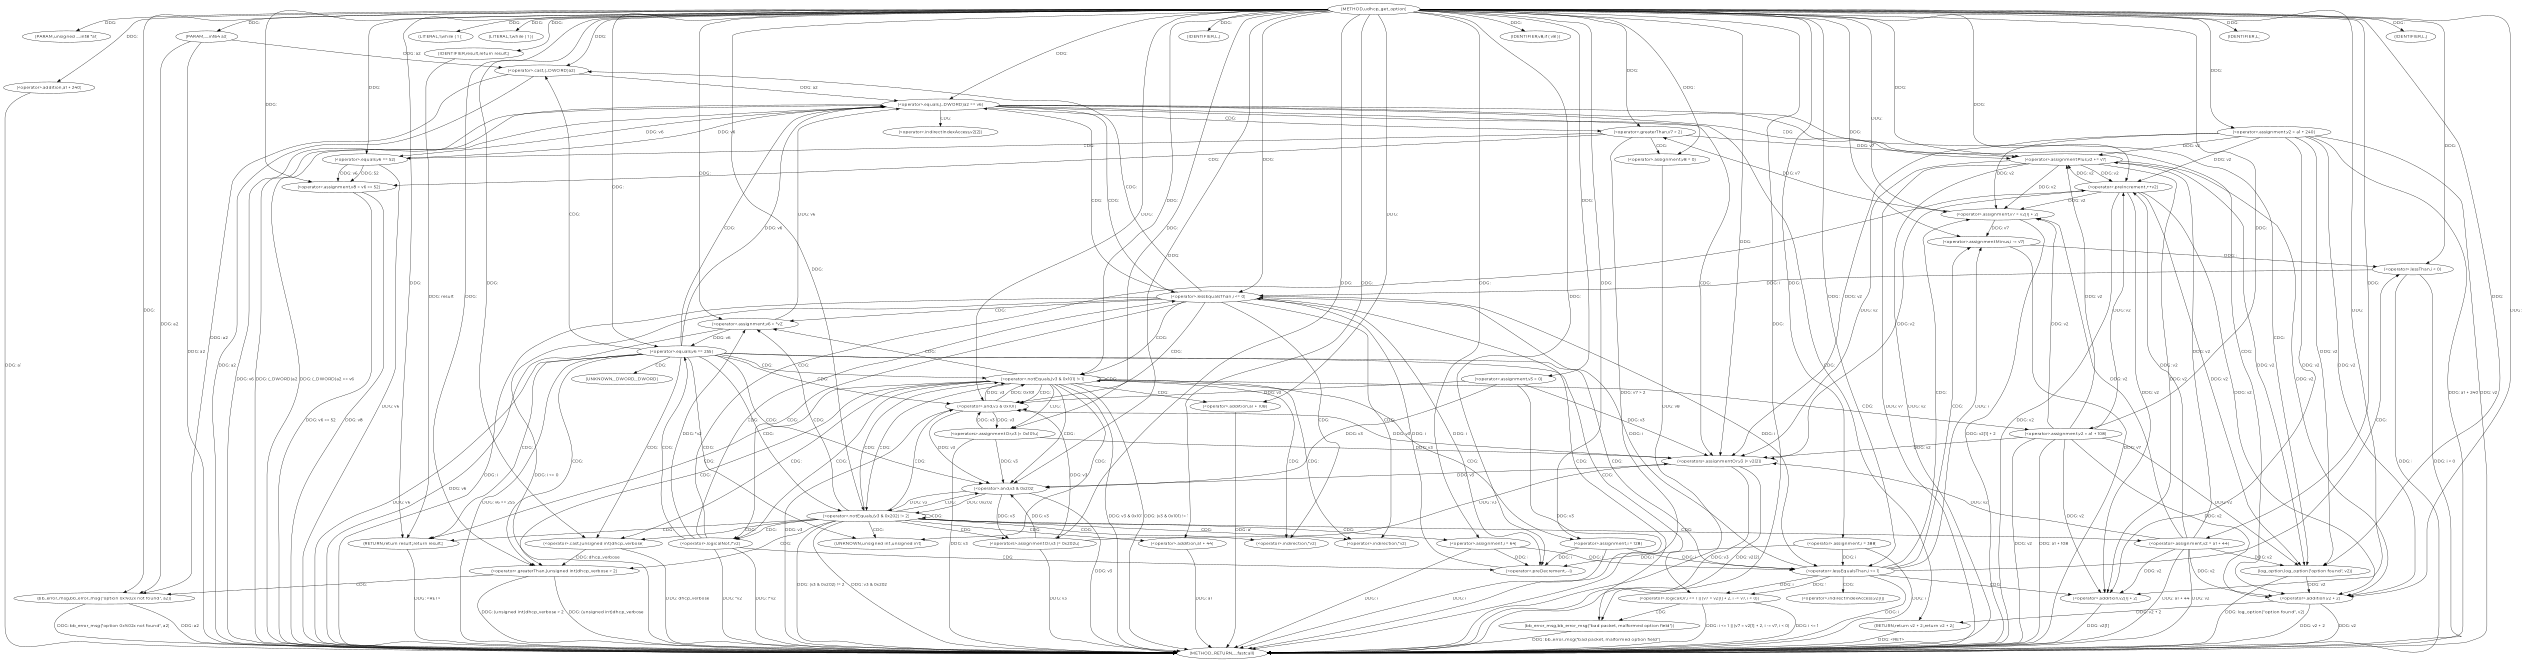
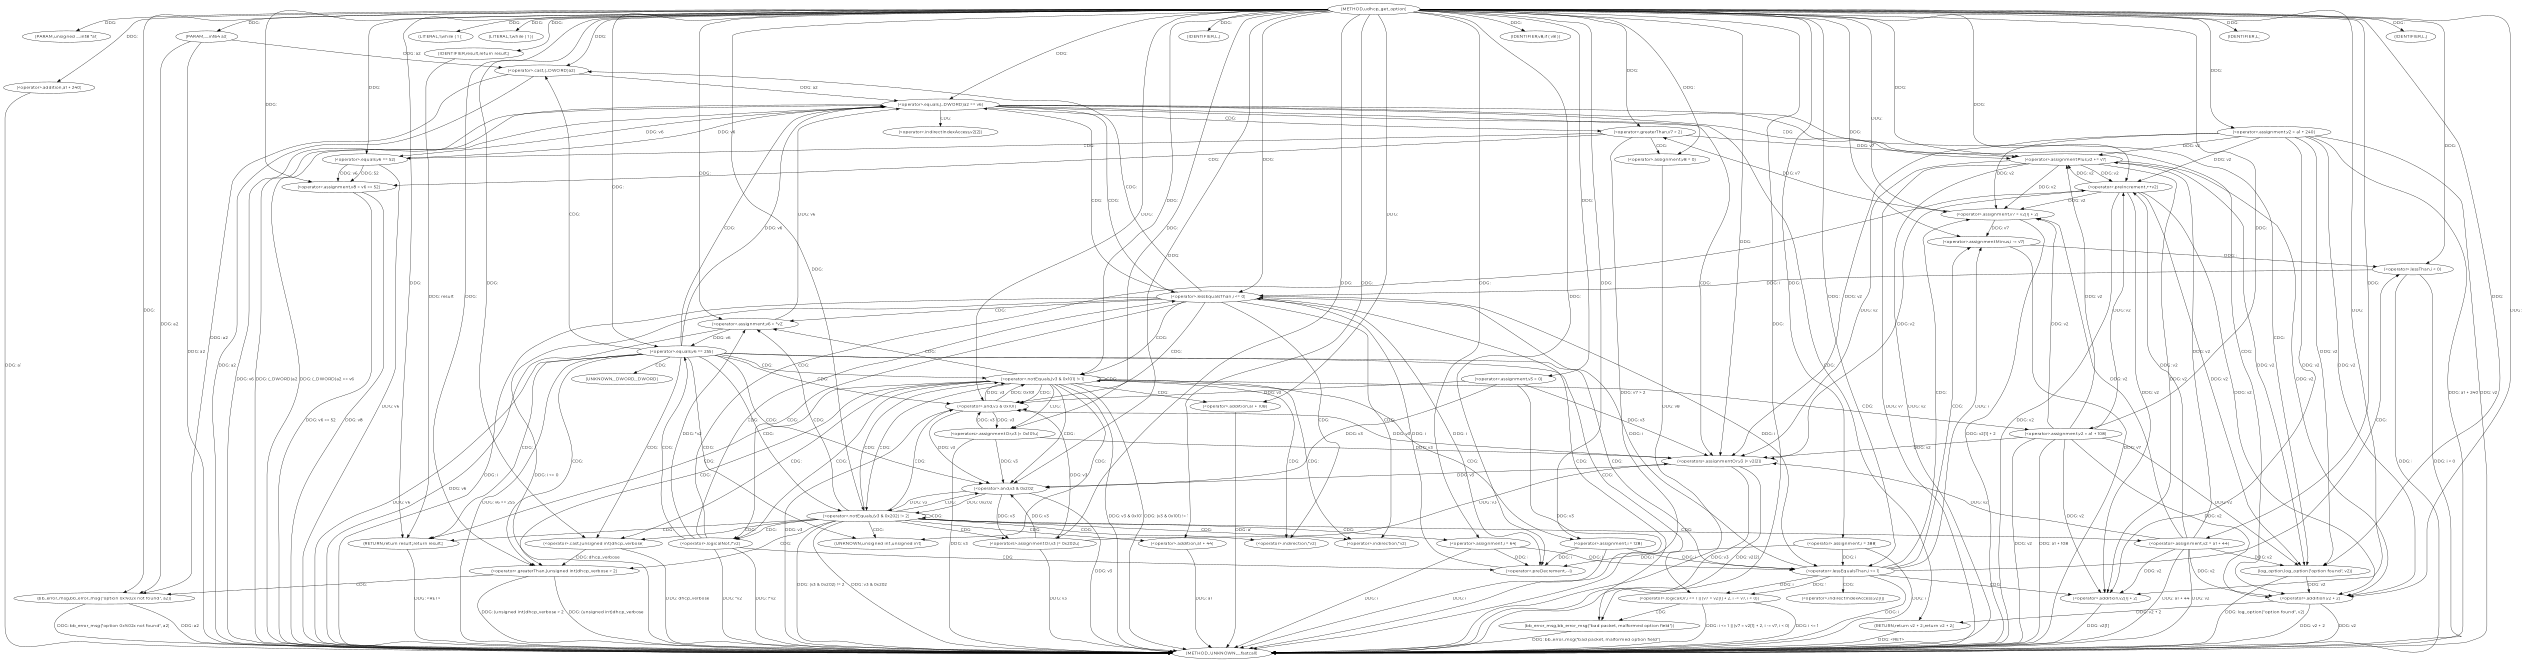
(1222, 653) -> (1222, 653)
